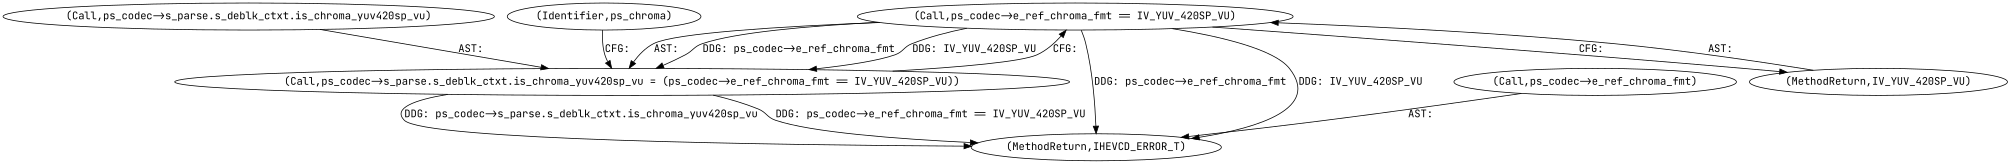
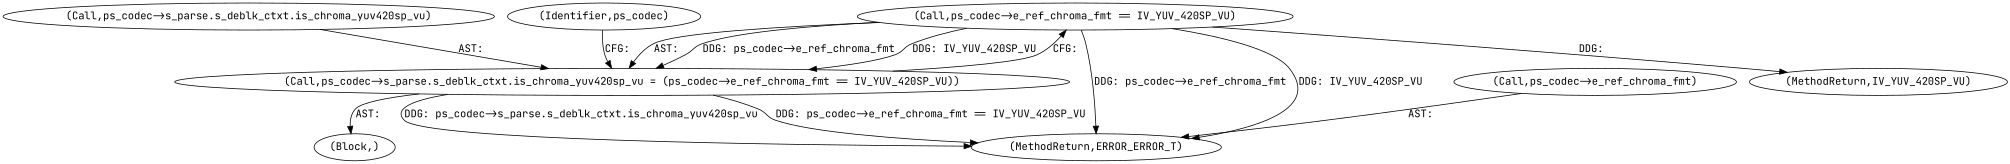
(604, 17) -> (604, 17)
(1547, 38) -> none
(1594, 49) -> (1594, 49)
none -> (355, 147)
(1096, 147) -> (1096, 147)
